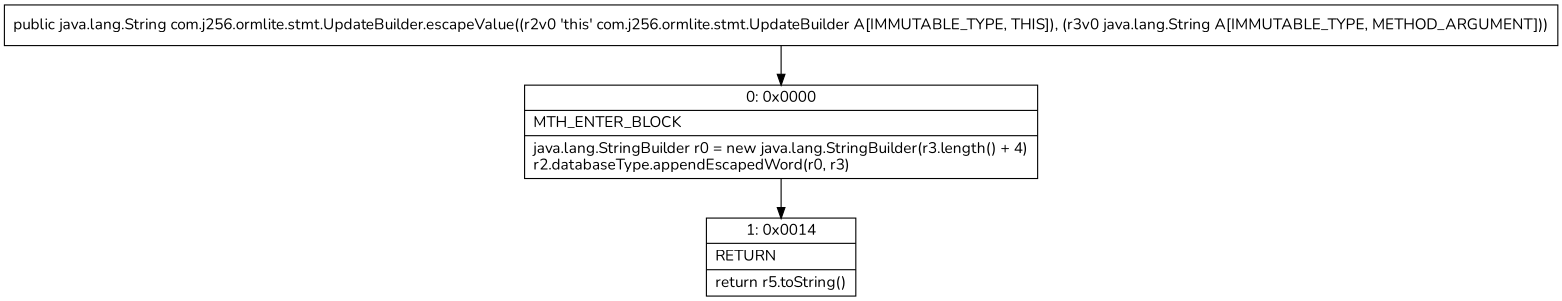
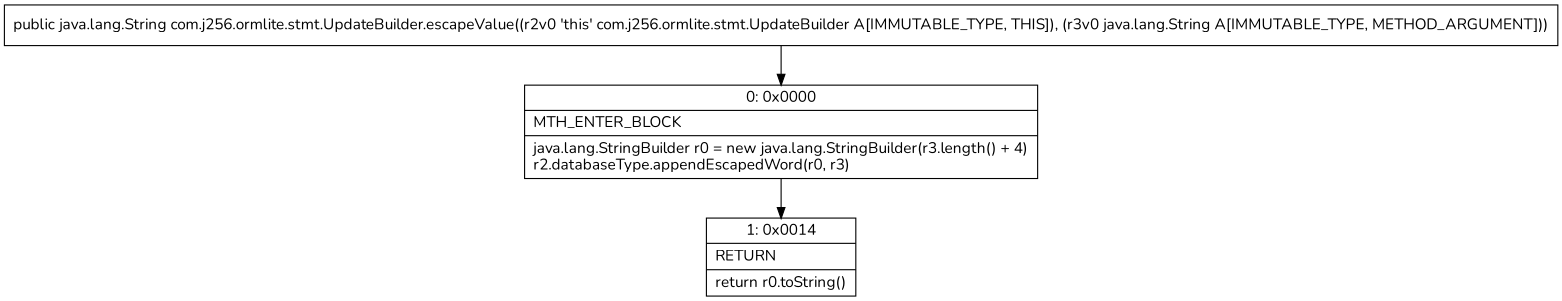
(781, 282) -> (781, 282)
